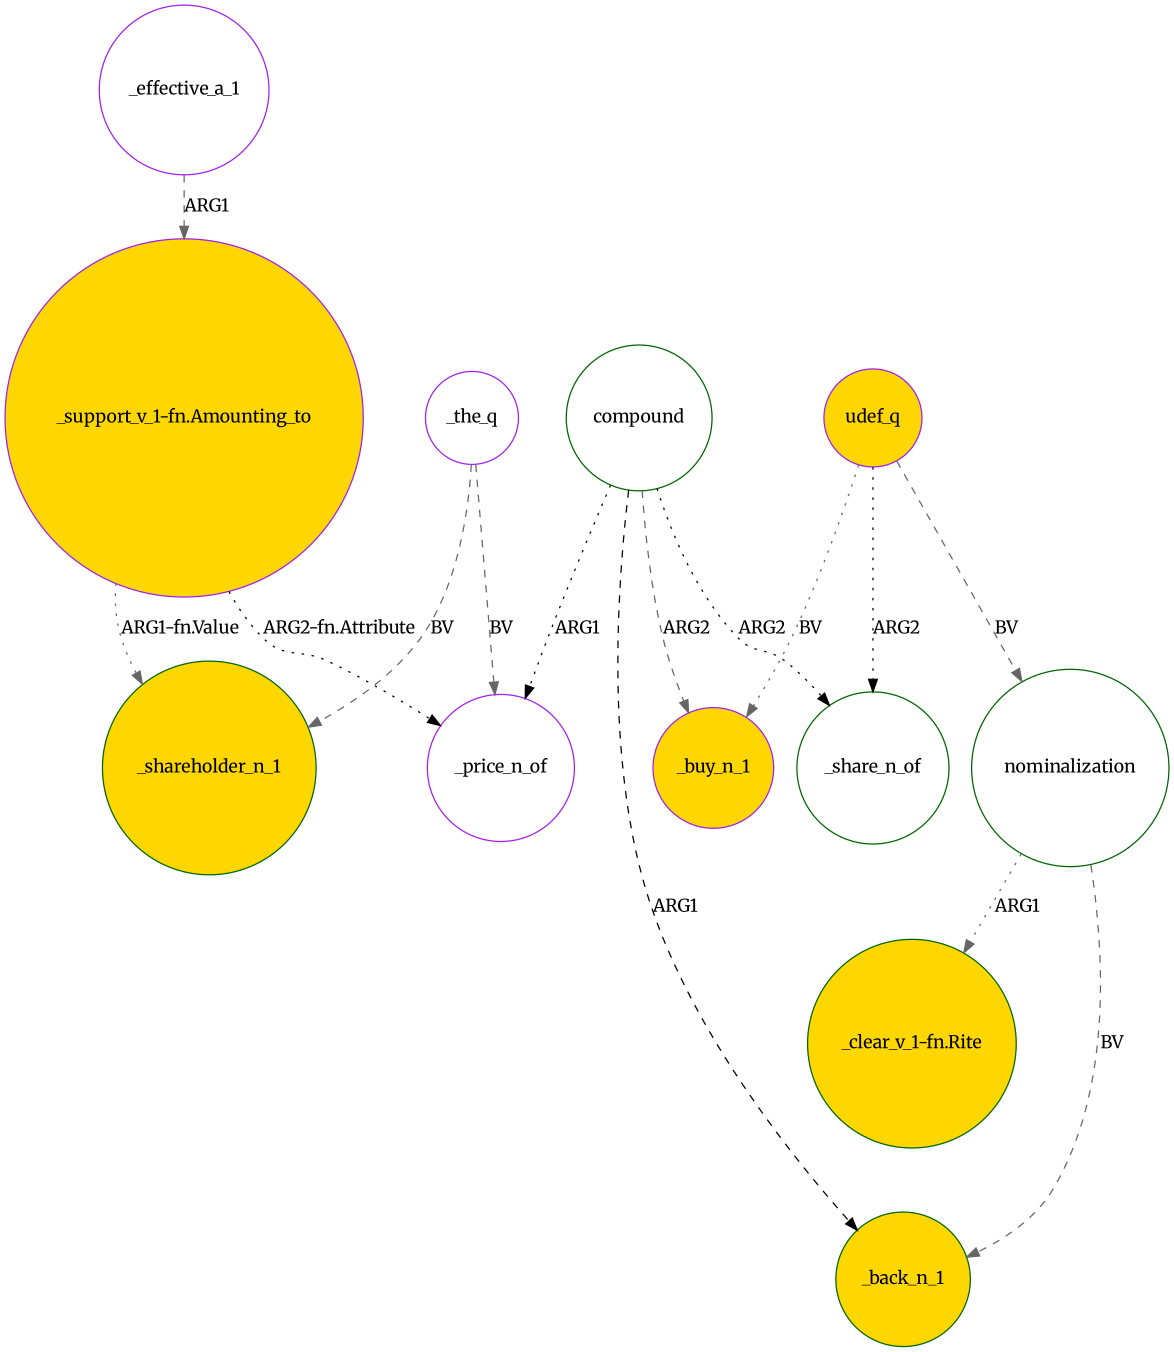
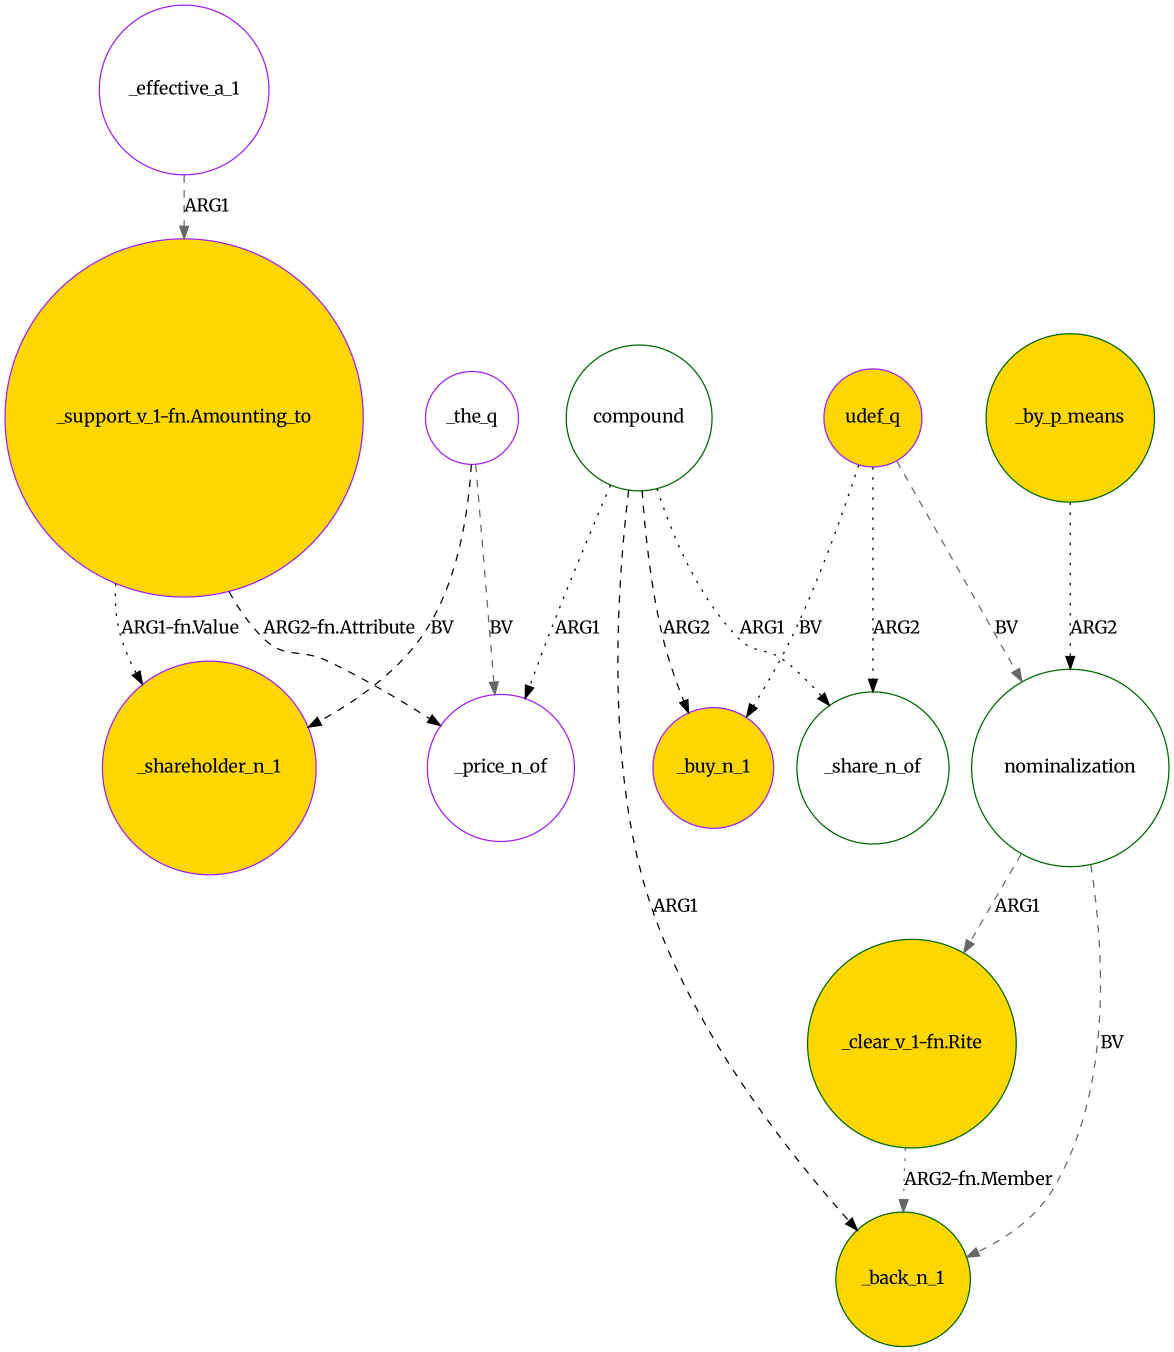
none -> (1070, 418)
(813, 589) -> (813, 589)
(655, 597) -> (655, 597)
(434, 616) -> (434, 616)
(762, 629) -> (762, 629)
(119, 630) -> (119, 630)
(323, 659) -> (323, 659)
(209, 768) -> (209, 768)
(996, 898) -> (996, 898)
none -> (904, 1174)
